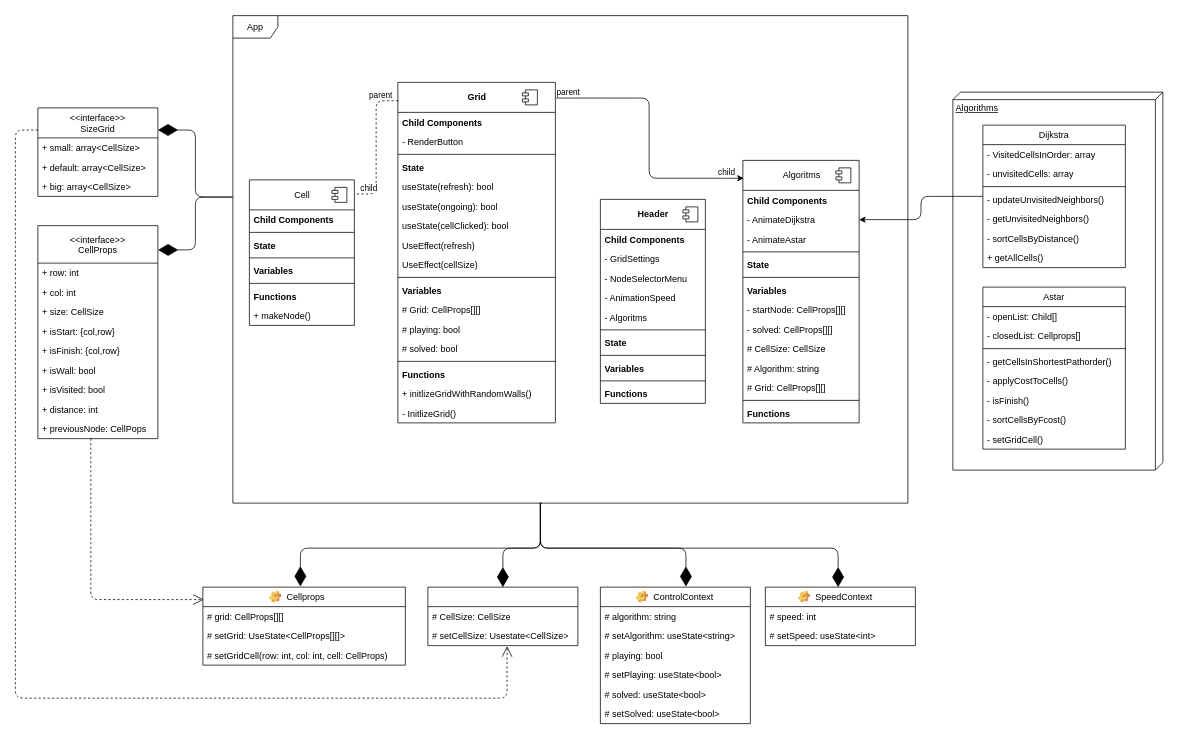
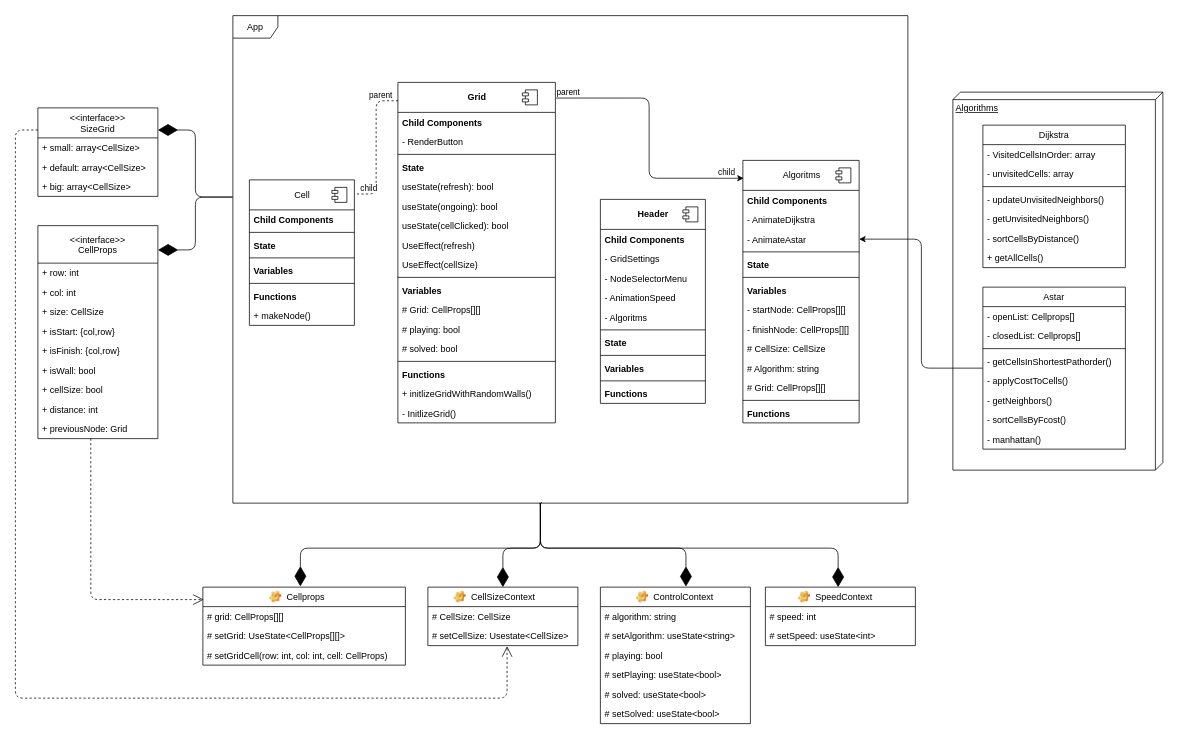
(921, 204) -> none
none -> (921, 302)
(1028, 317) -> (1038, 317)
(798, 329) -> (807, 329)
(77, 390) -> (74, 390)
(1013, 401) -> (1025, 401)
(95, 429) -> (87, 429)
(1020, 440) -> (1019, 440)
none -> (494, 597)
